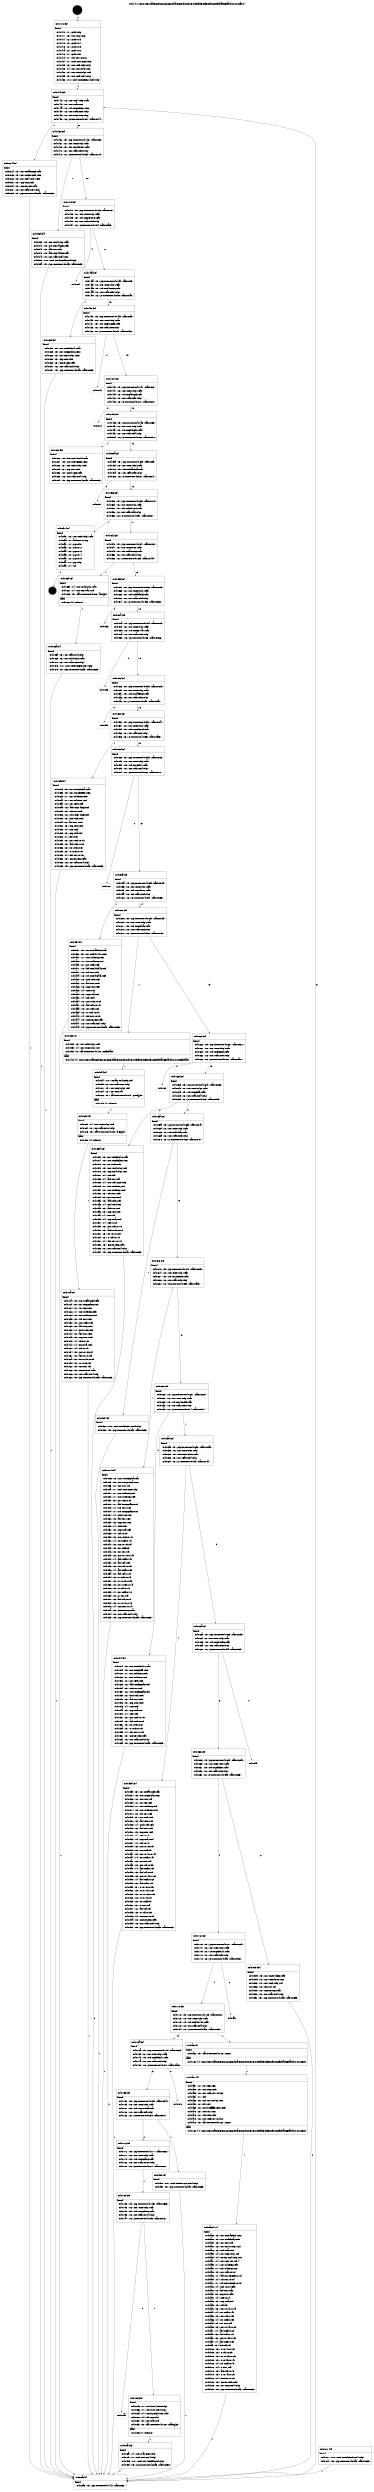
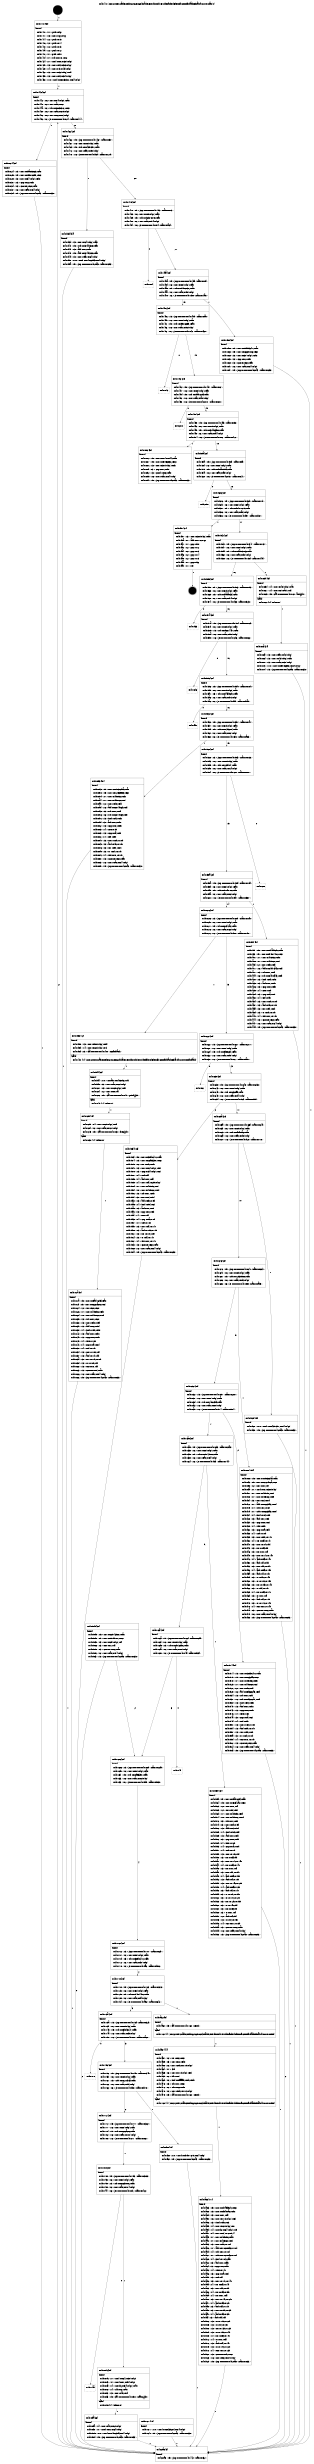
(245, 1871) -> (125, 1708)
(231, 2018) -> none
